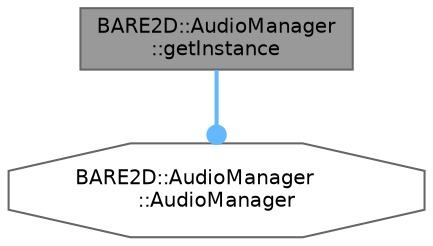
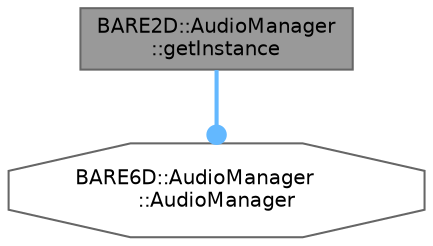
(217, 190) -> (217, 190)
